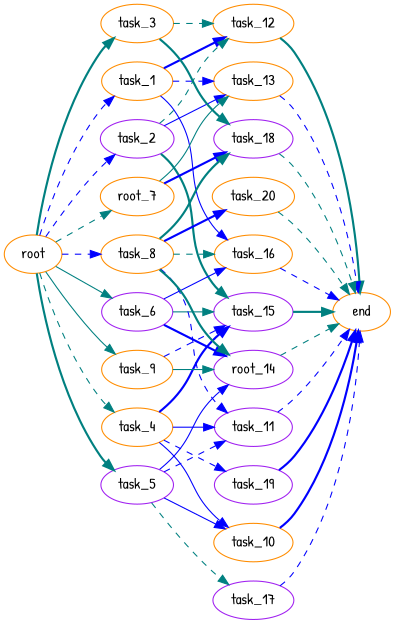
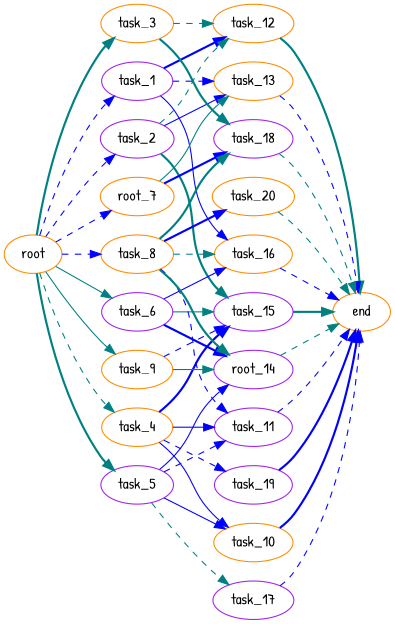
(137, 81) -> (137, 81)
(79, 229) -> (79, 229)
